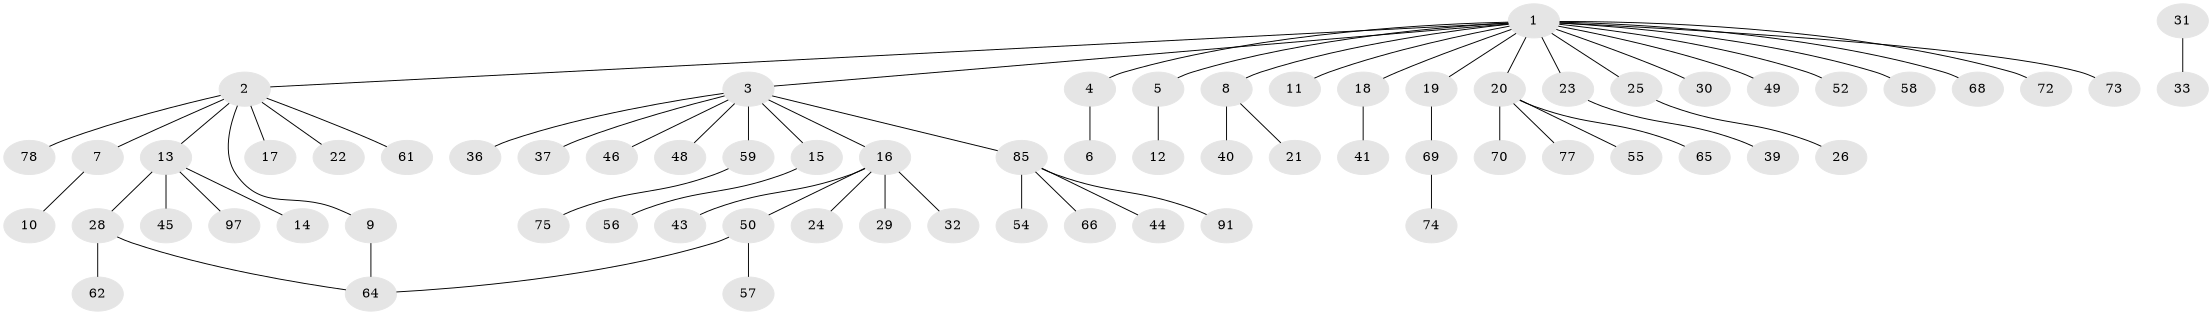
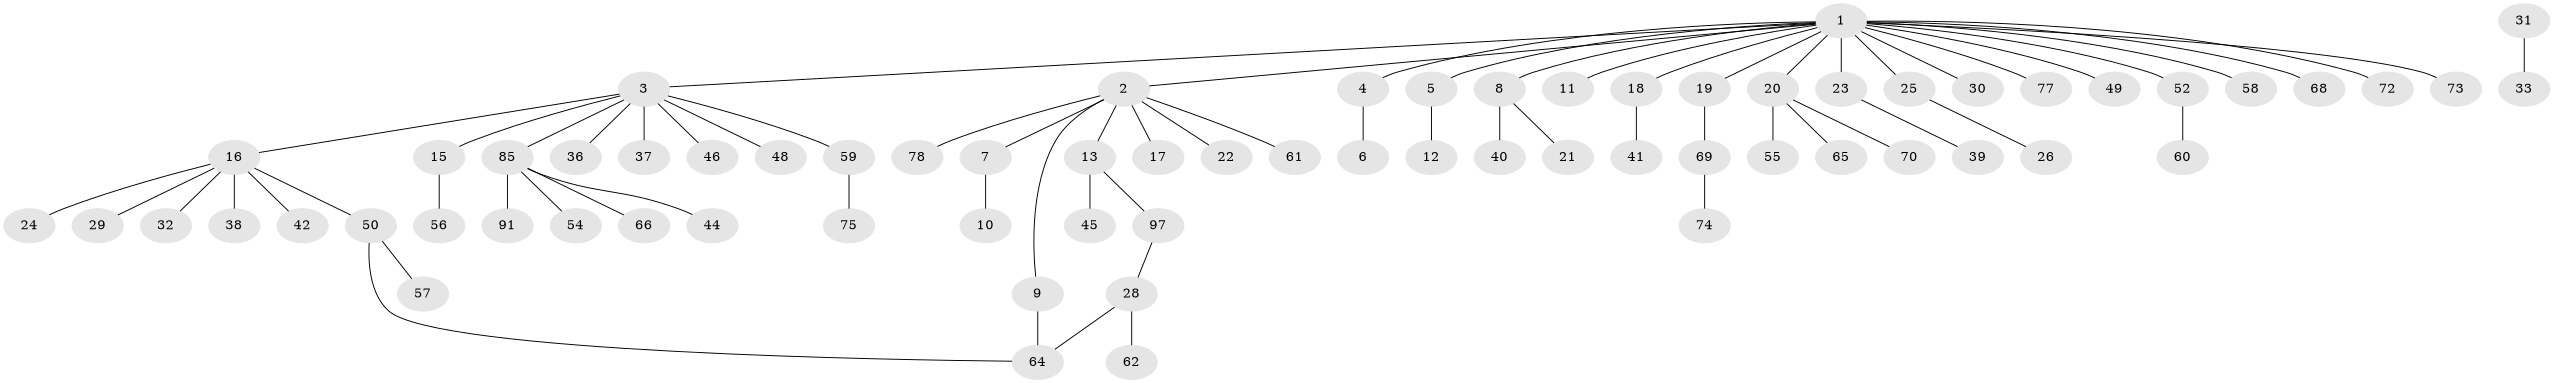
(1534, 123) -> (1947, 50)
none -> (2183, 157)
(132, 192) -> (1145, 260)
none -> (234, 226)
(303, 226) -> none
(680, 226) -> (303, 226)
